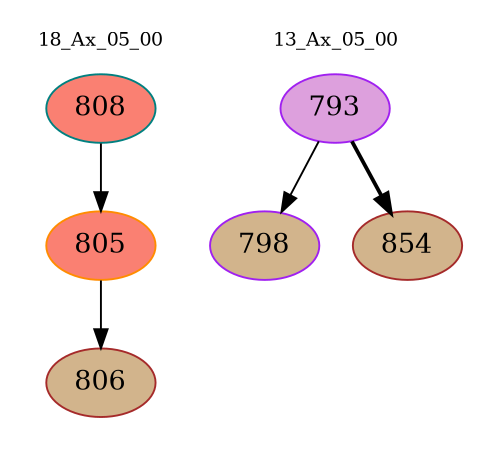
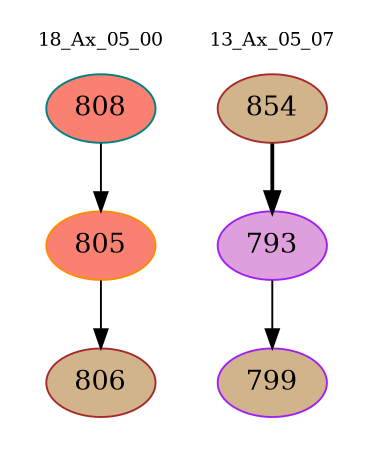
(336, 41) -> (272, 41)
(367, 169) -> (272, 168)
(265, 246) -> (272, 383)
